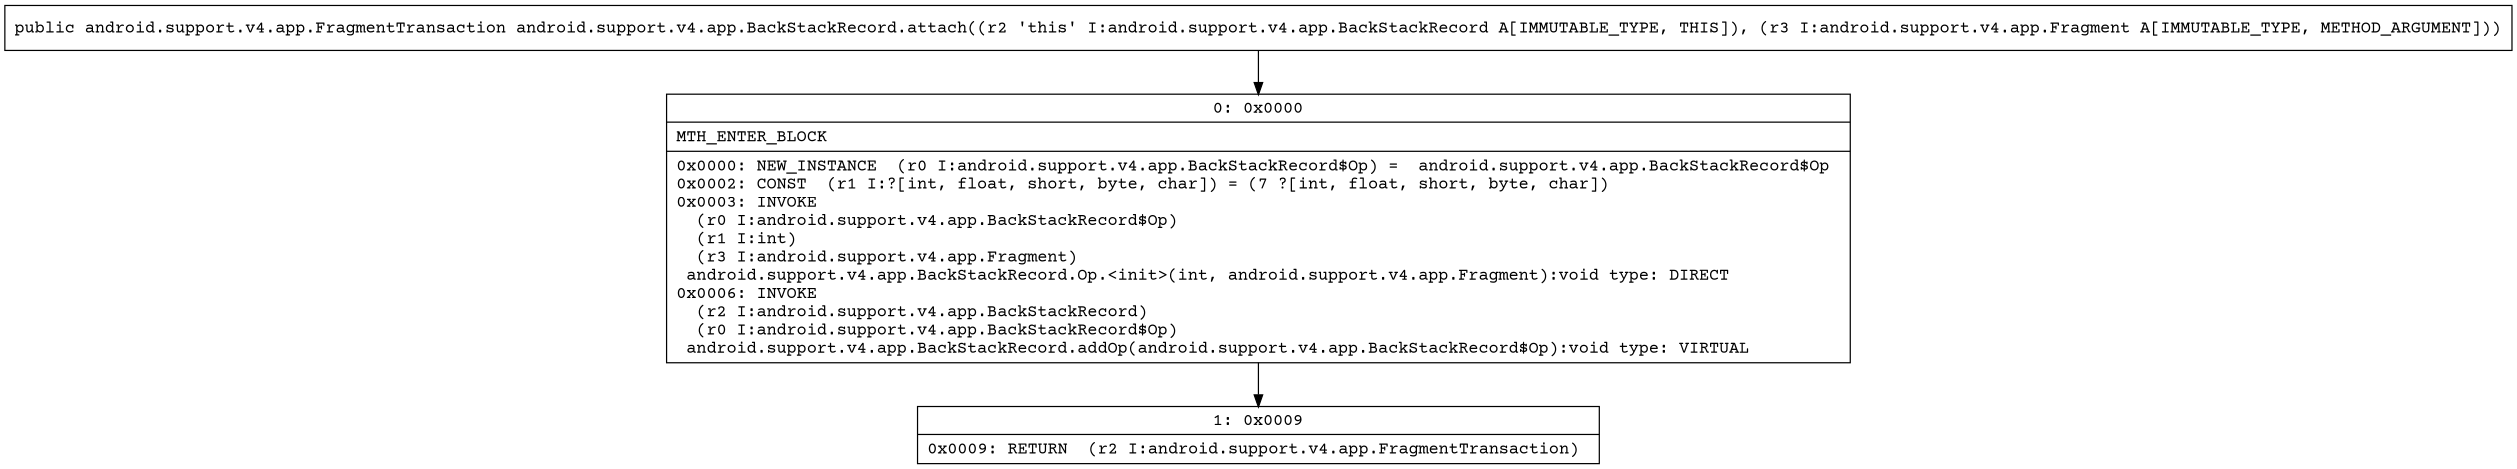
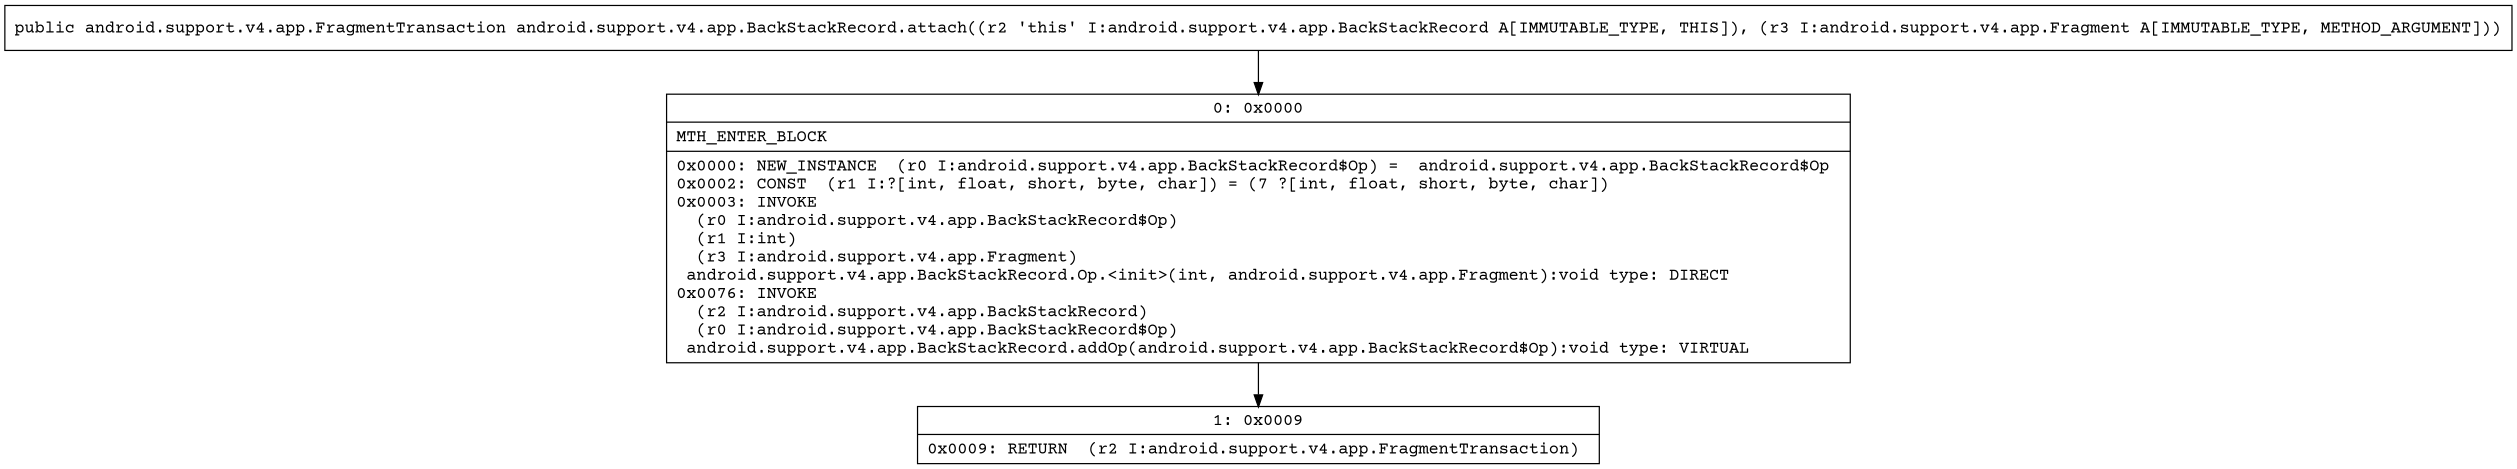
(757, 293) -> (757, 293)
